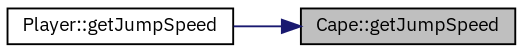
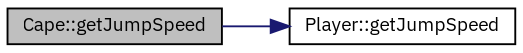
(258, 26) -> (246, 26)
